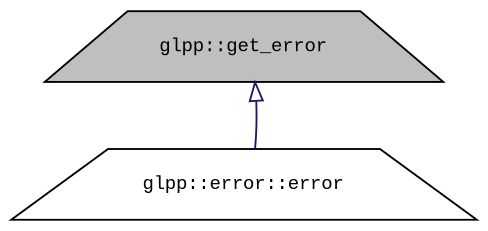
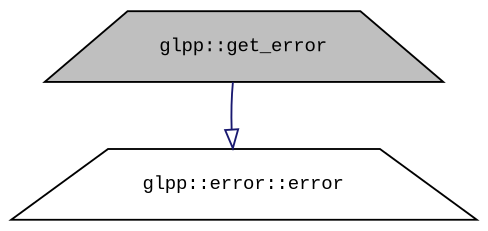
(256, 125) -> (232, 106)
